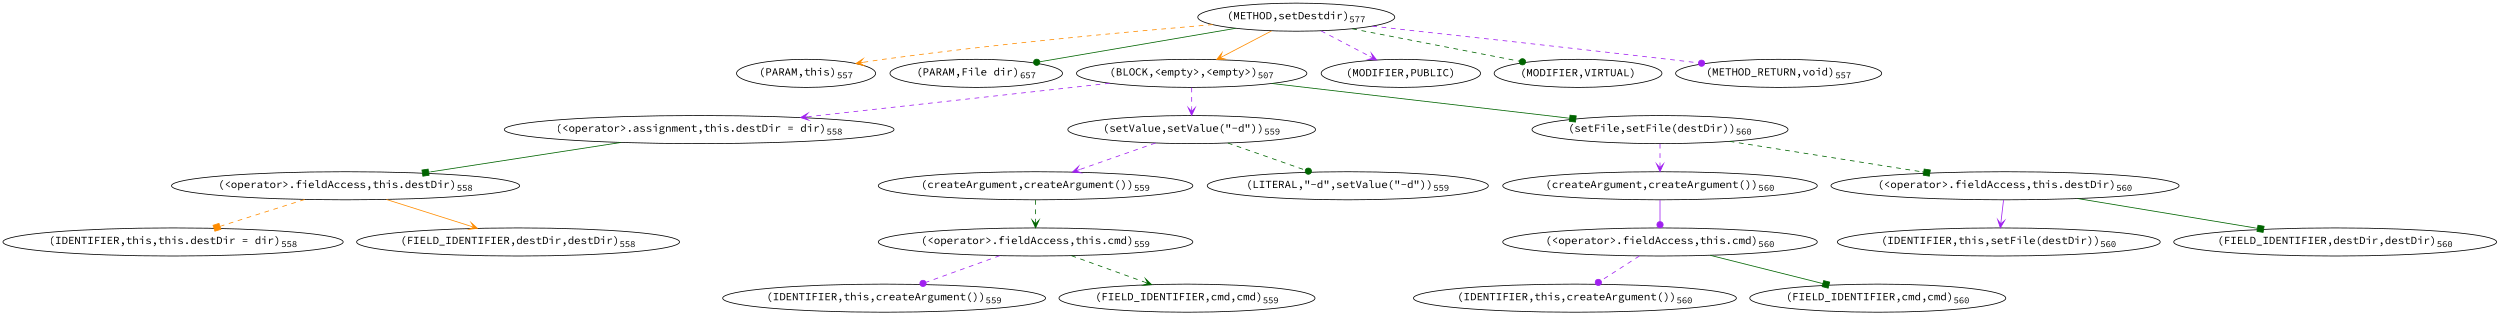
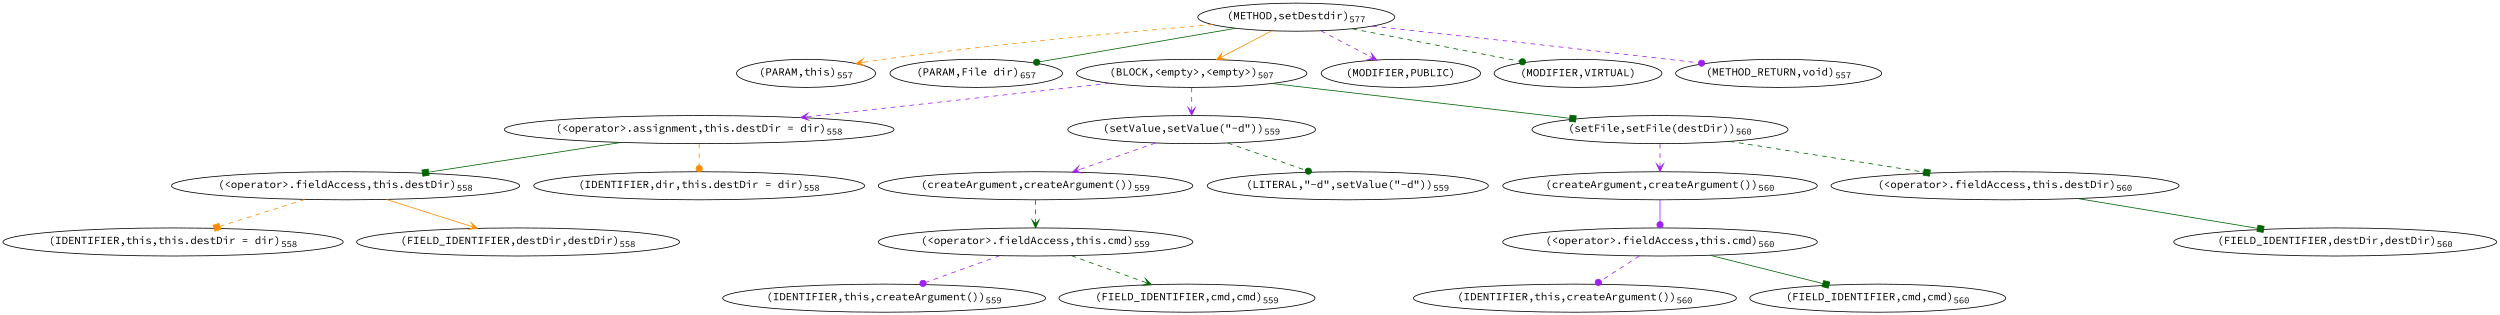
none -> (699, 186)
(1999, 242) -> none
